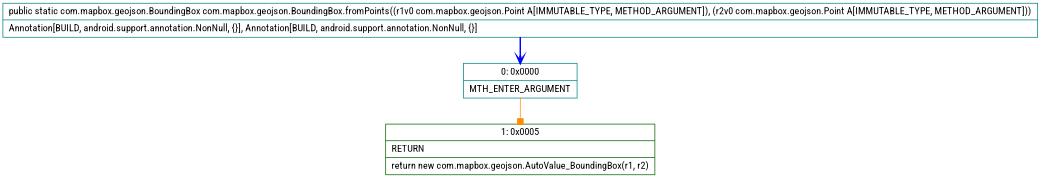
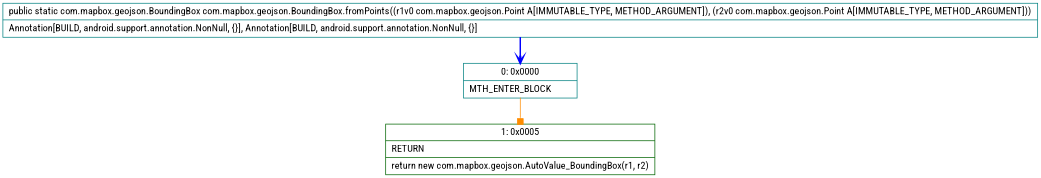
(520, 89) -> (511, 89)
